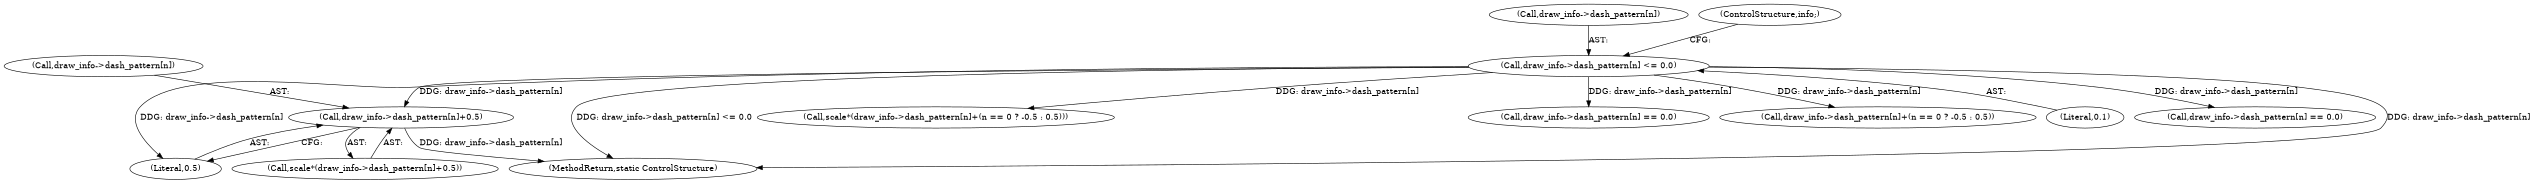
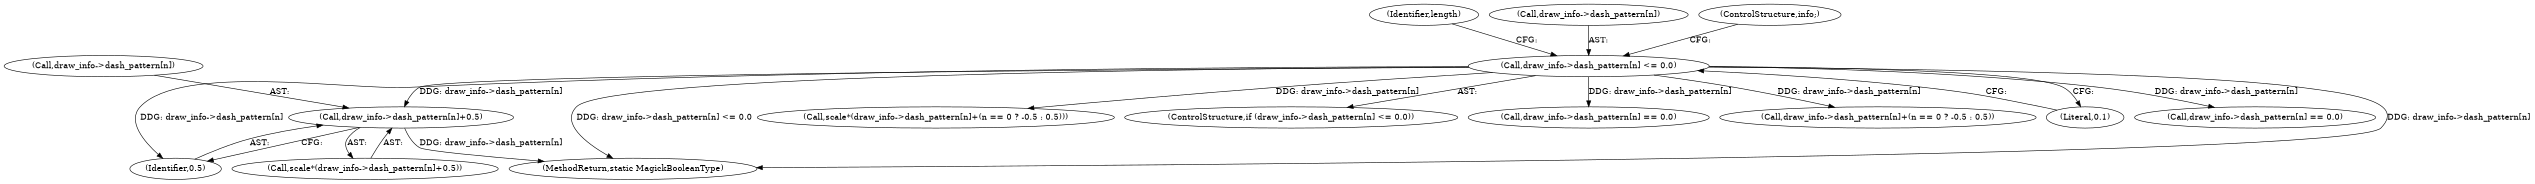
none -> (1424, 15)
none -> (1897, 70)
(1998, 92) -> (1998, 92)
none -> (1291, 117)
(176, 169) -> (176, 169)
(633, 169) -> (633, 169)
